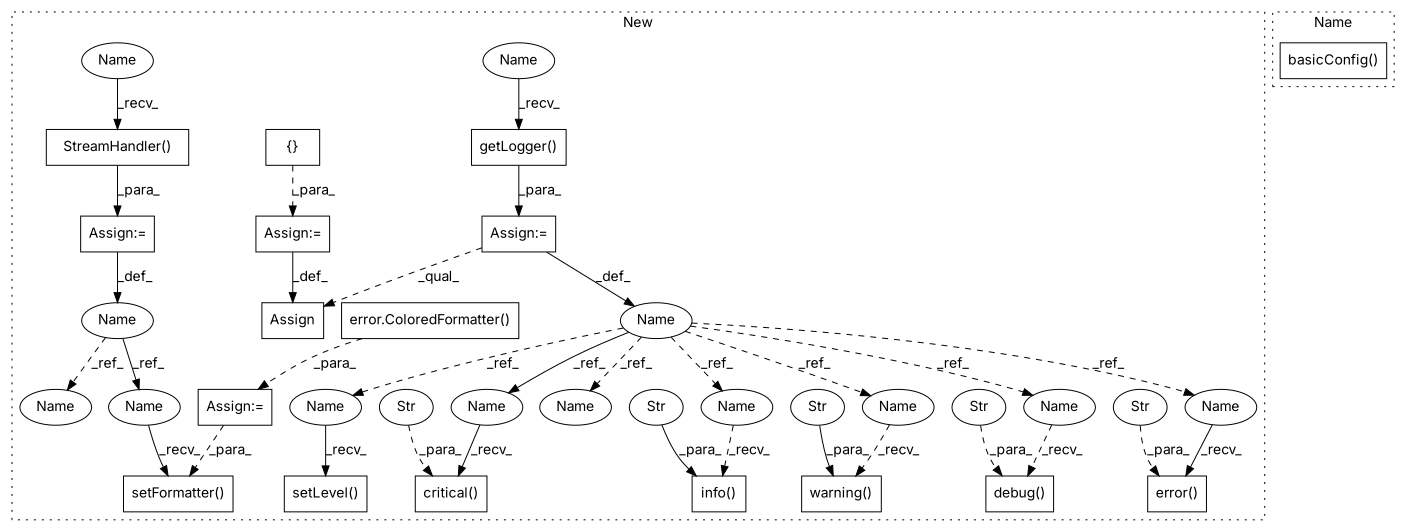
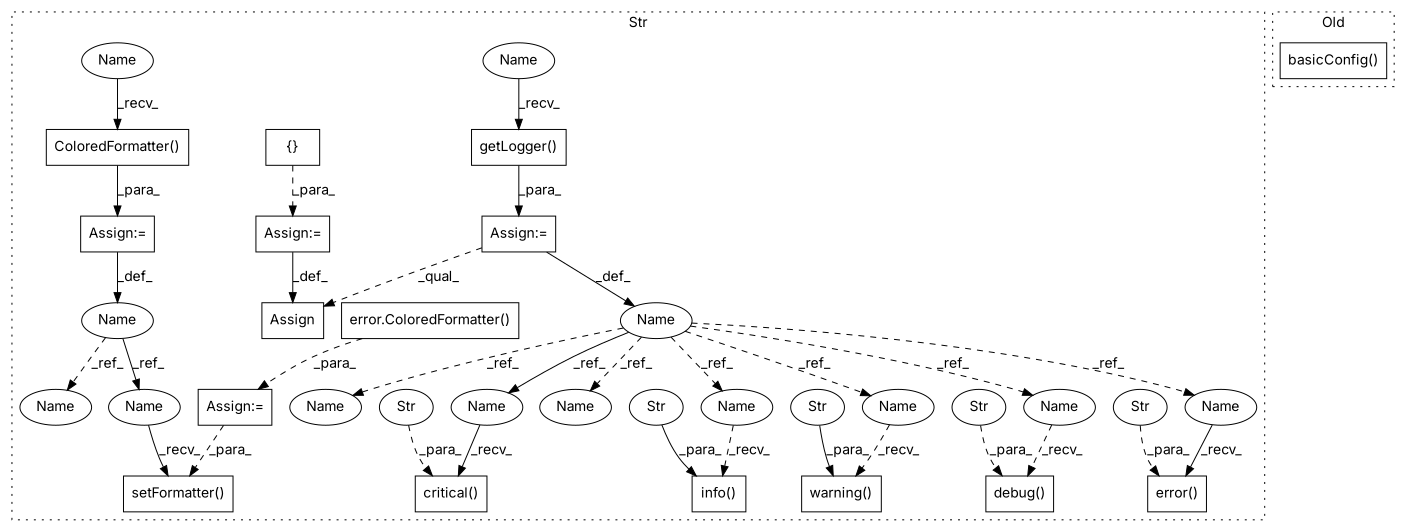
(638, 23) -> (638, 23)
(1333, 23) -> (1333, 23)
(118, 147) -> (118, 147)
(326, 494) -> none
